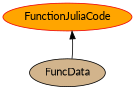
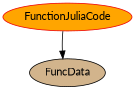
(73, 49) -> (62, 41)
